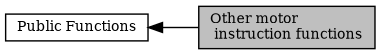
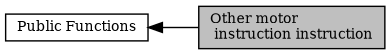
(287, 27) -> (292, 27)
